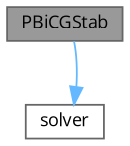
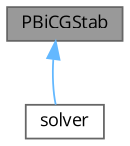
(77, 64) -> (53, 82)
